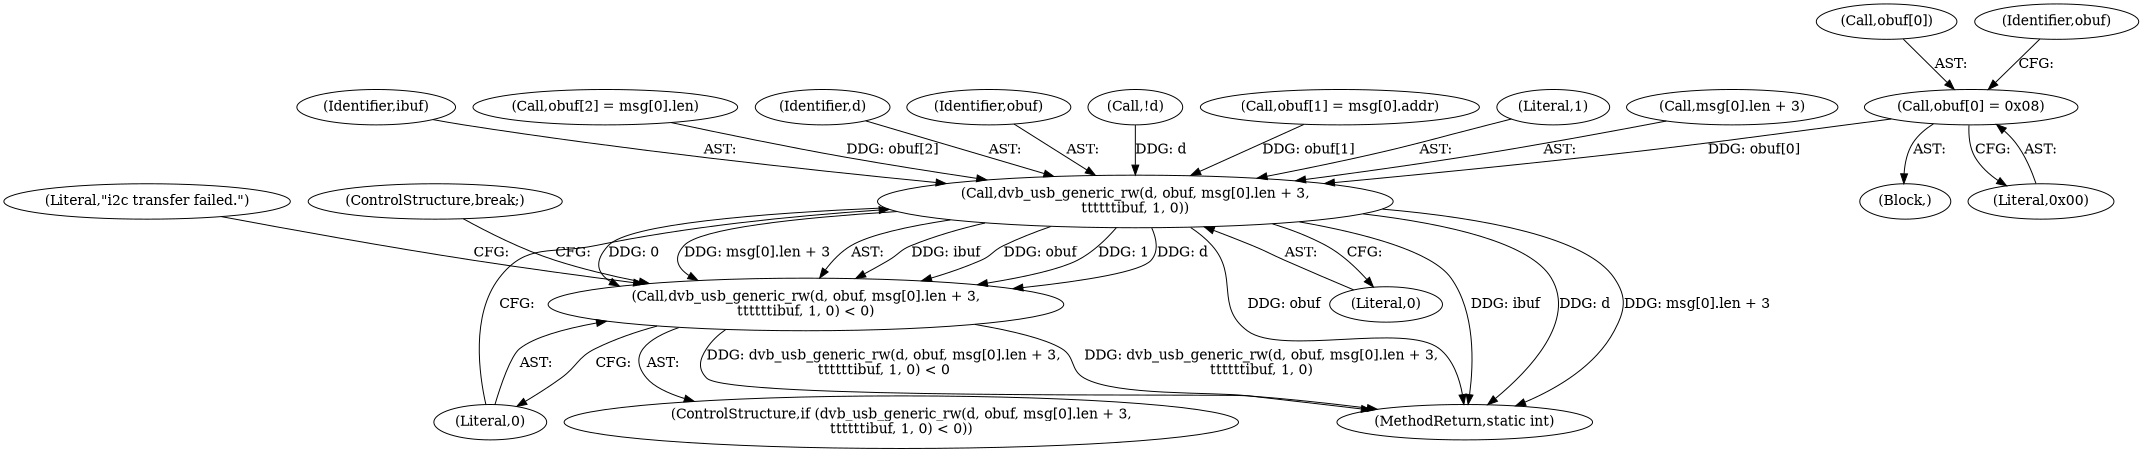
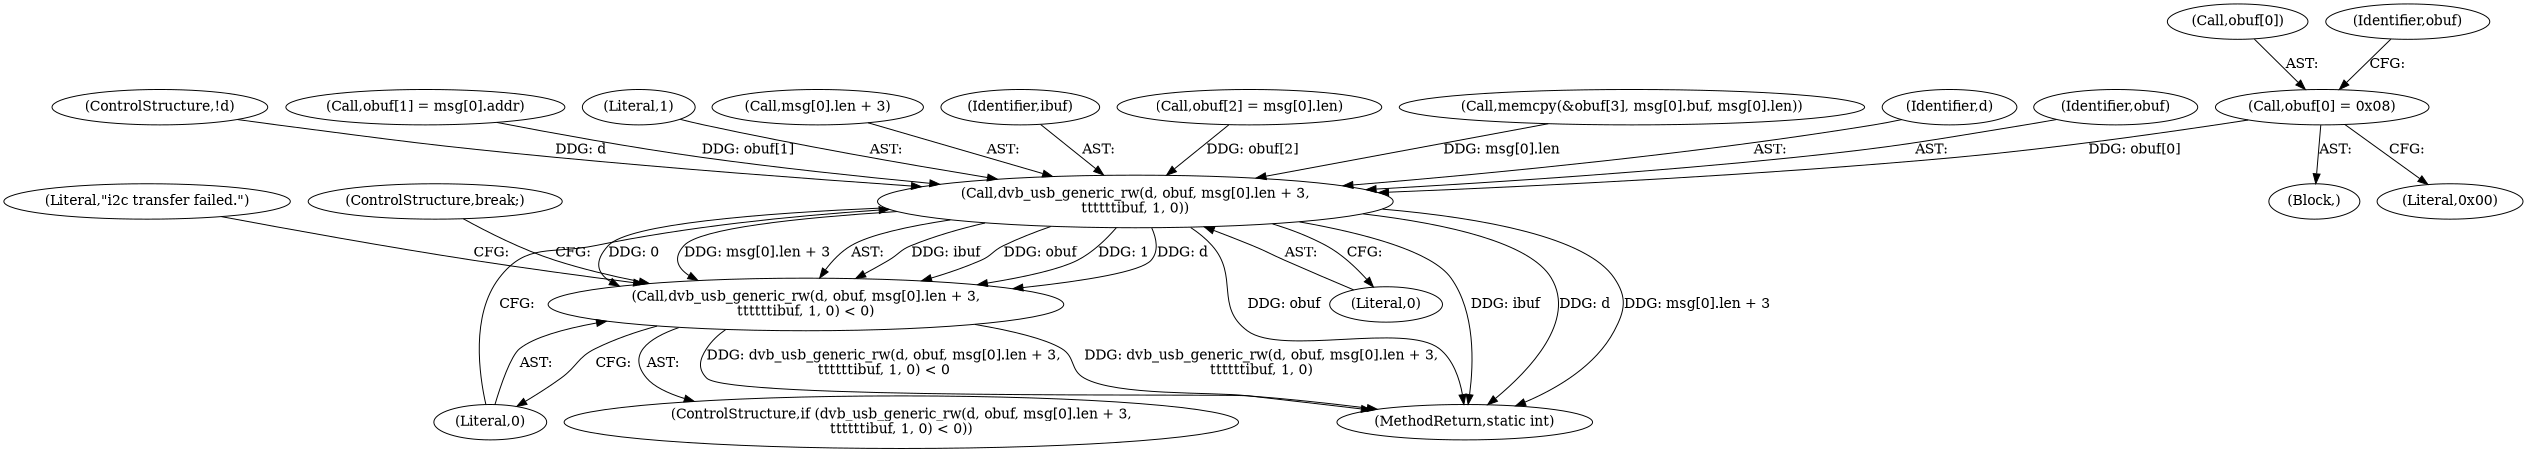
(1135, 107) -> (160, 107)
none -> (1632, 107)
(2024, 155) -> none
